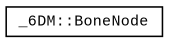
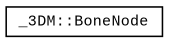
(84, 22) -> (84, 22)
